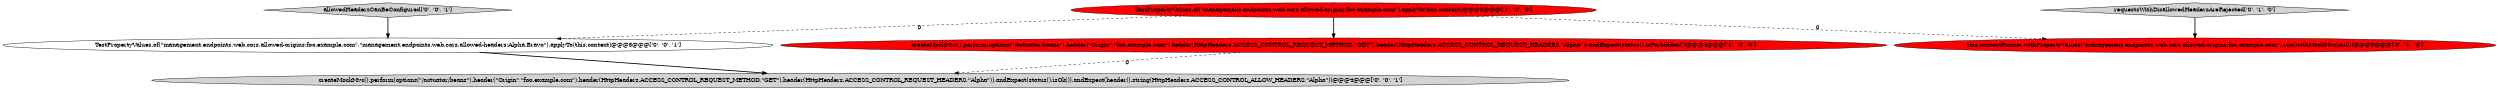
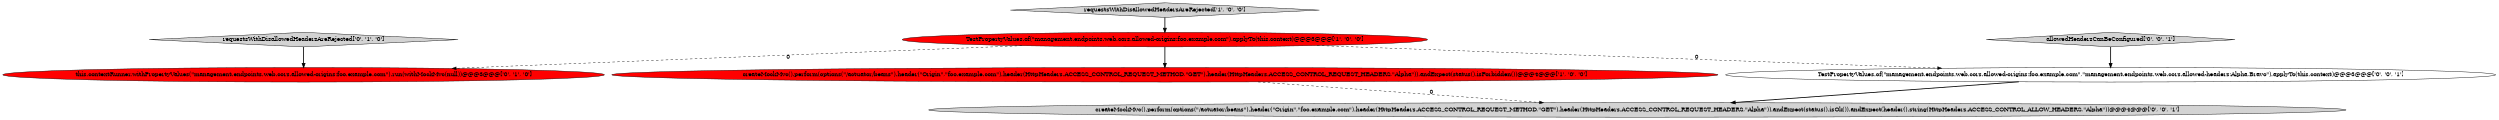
none -> (1165, 10)
